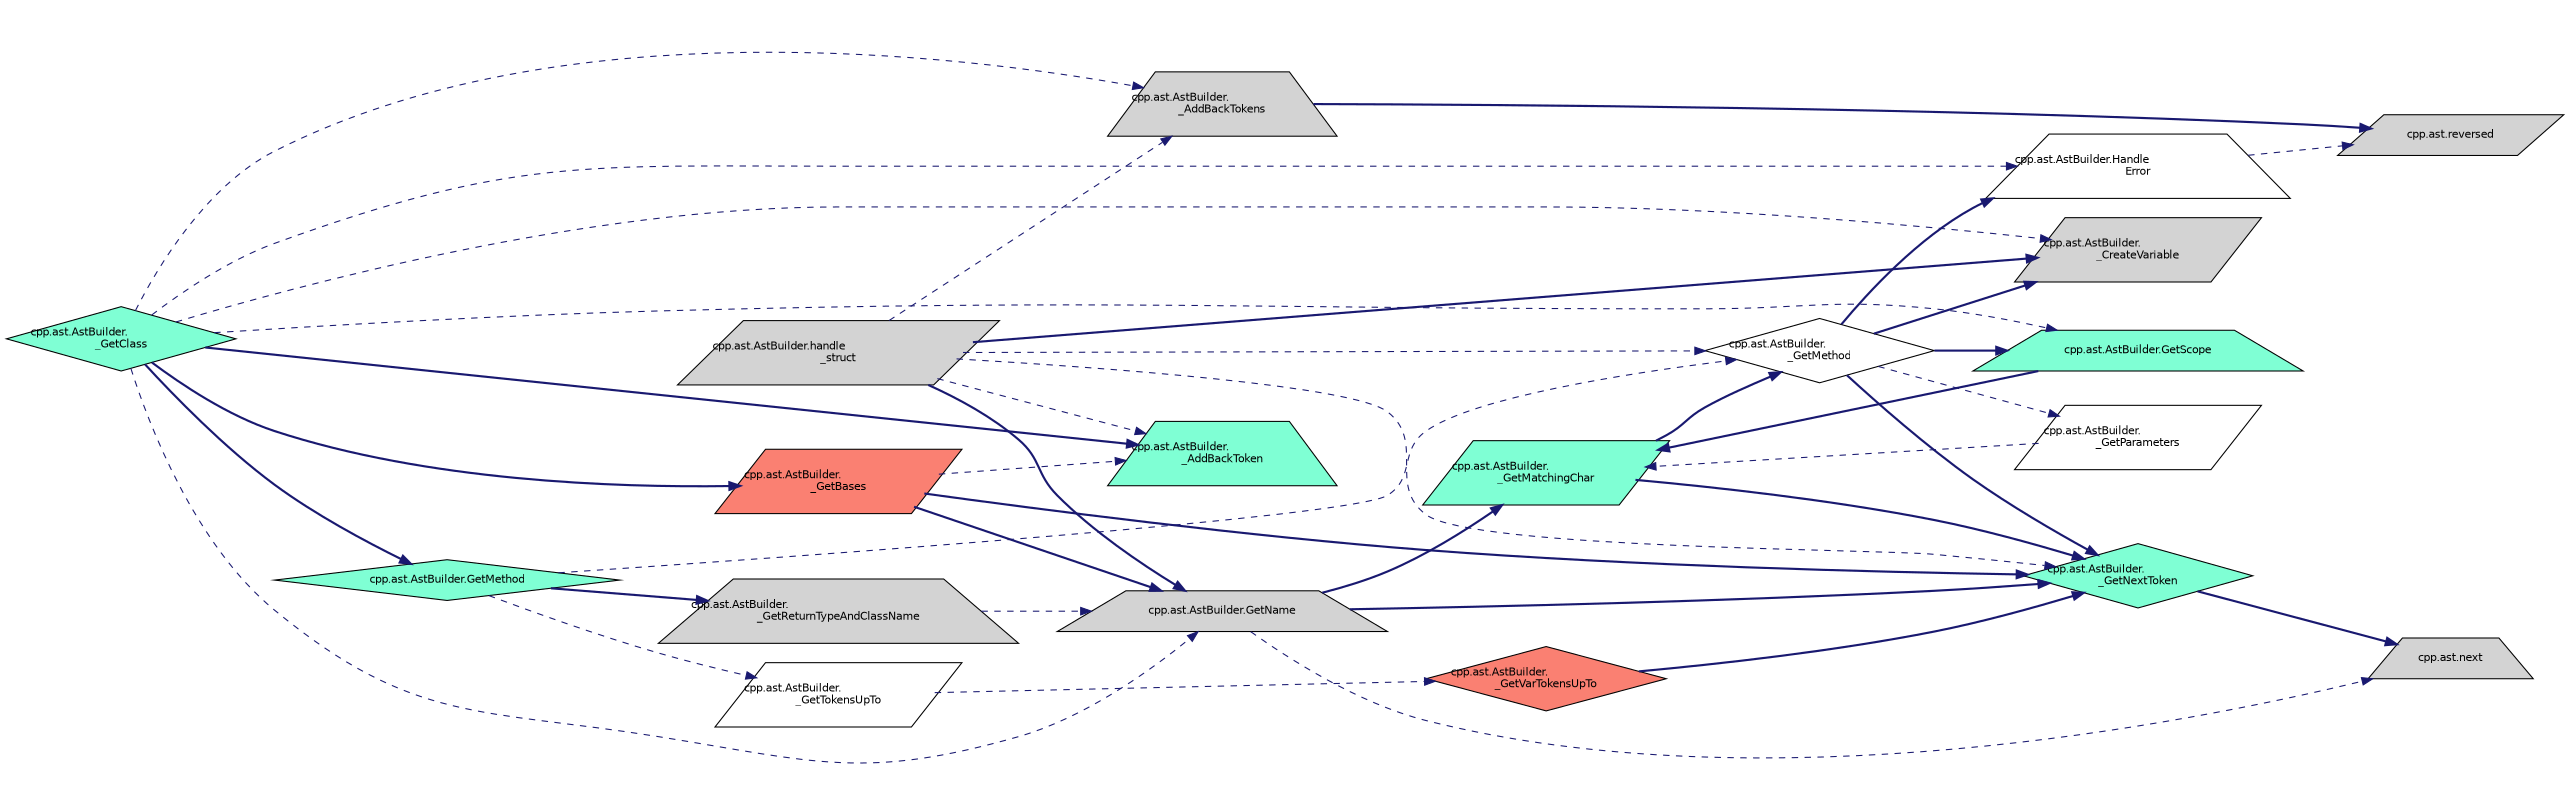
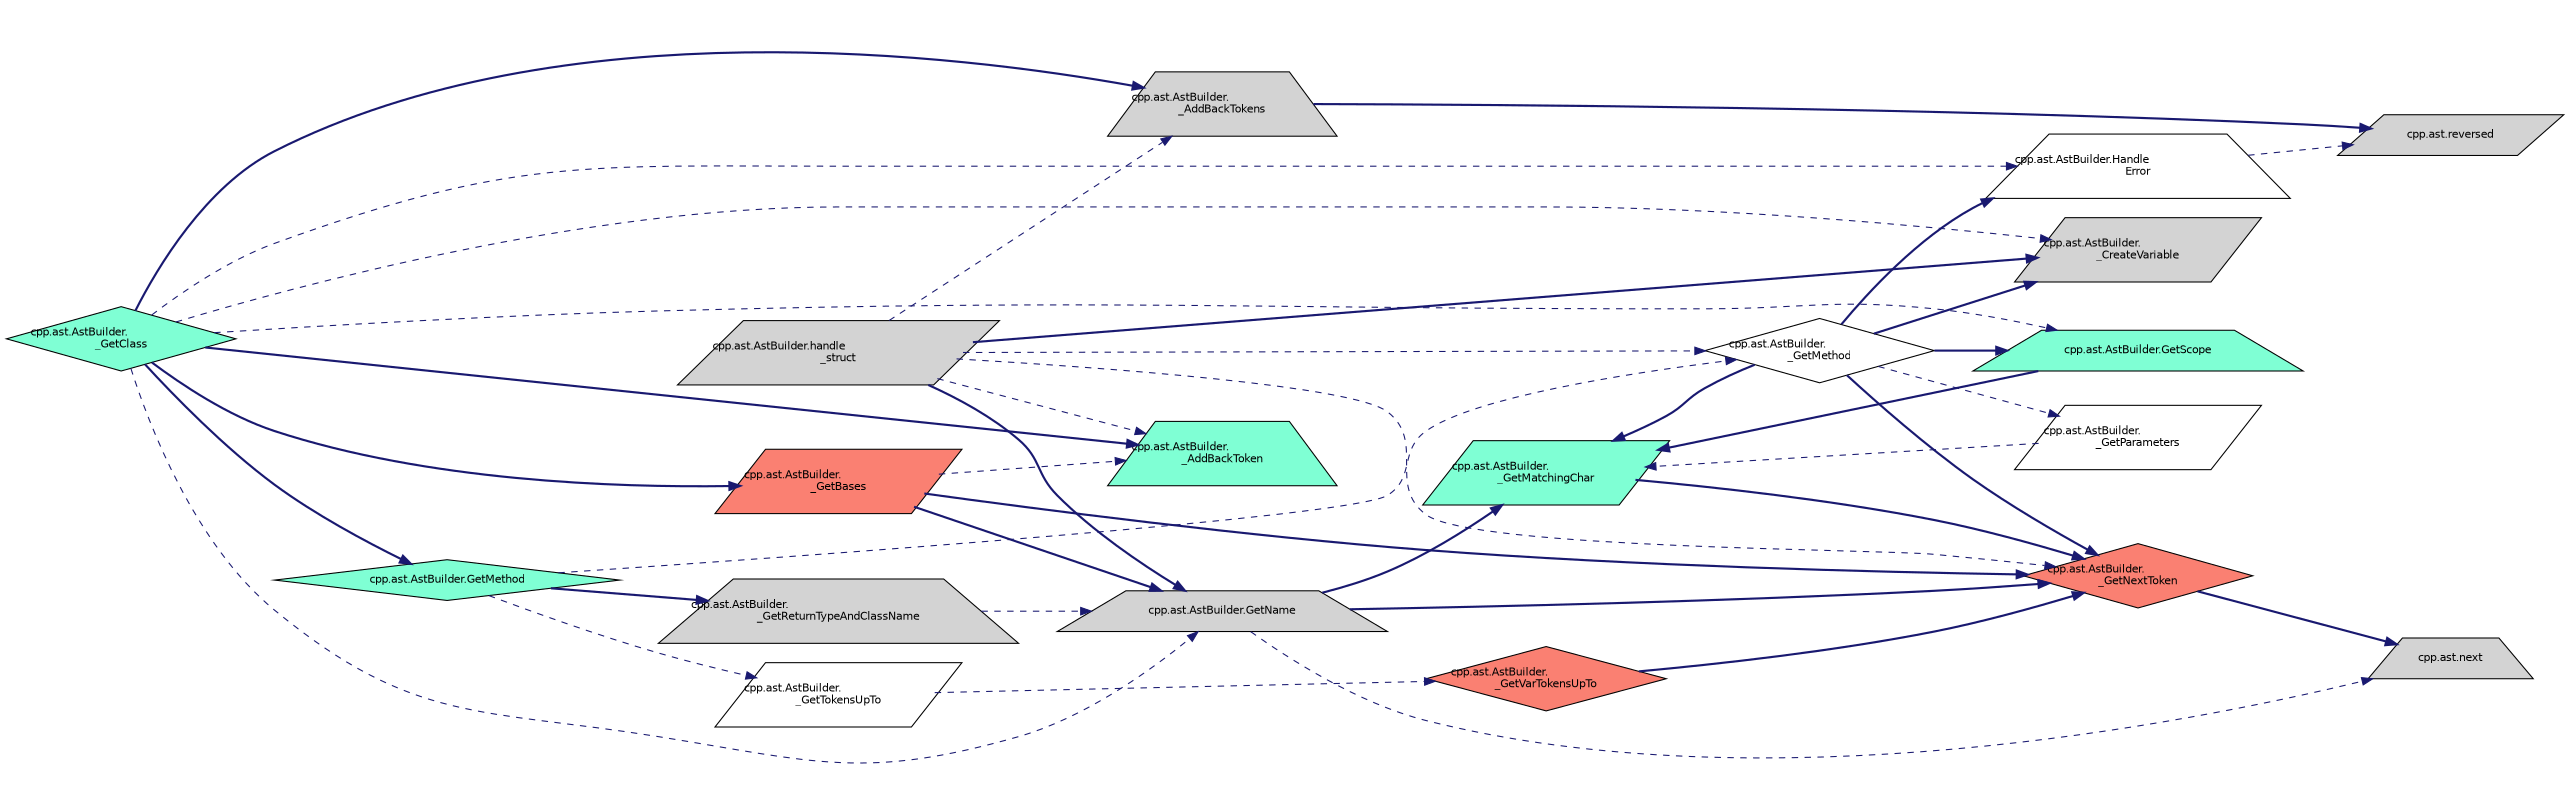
(591, 63) -> (591, 63)
(1711, 404) -> (1688, 400)
(2138, 576) -> (2138, 576)
